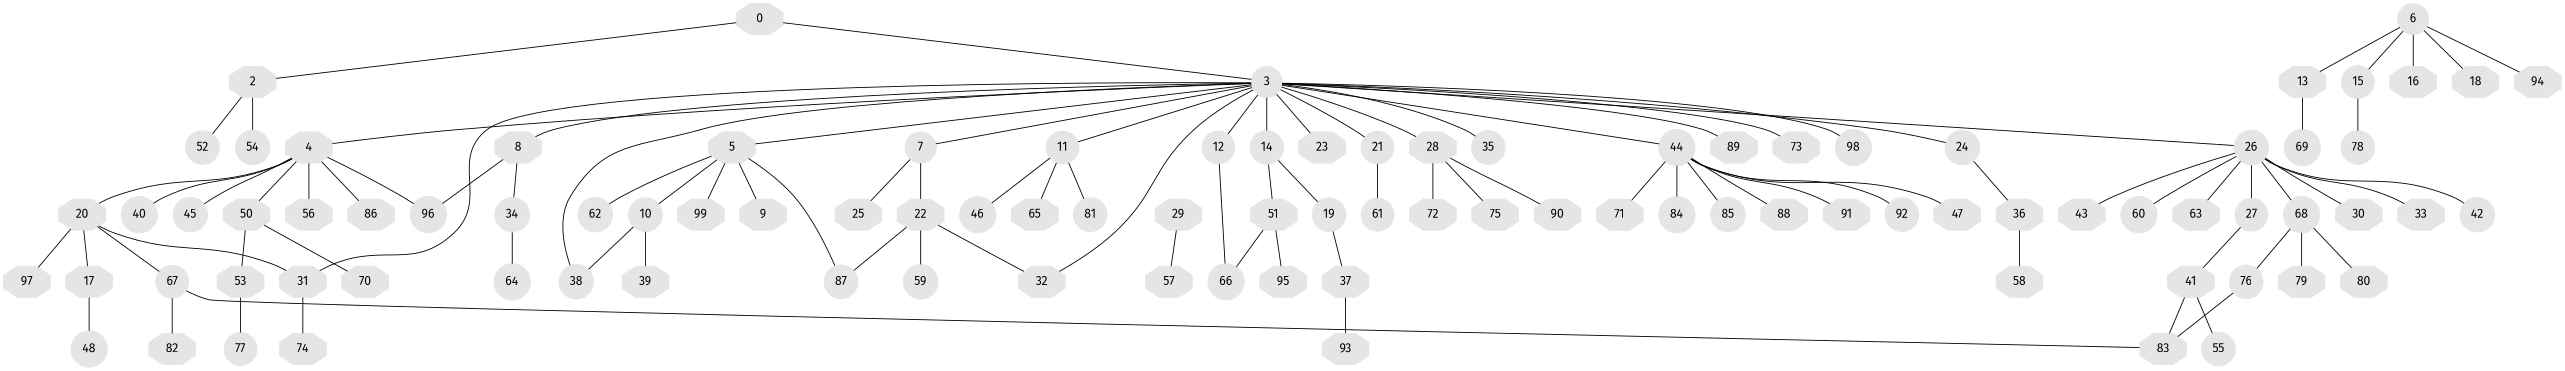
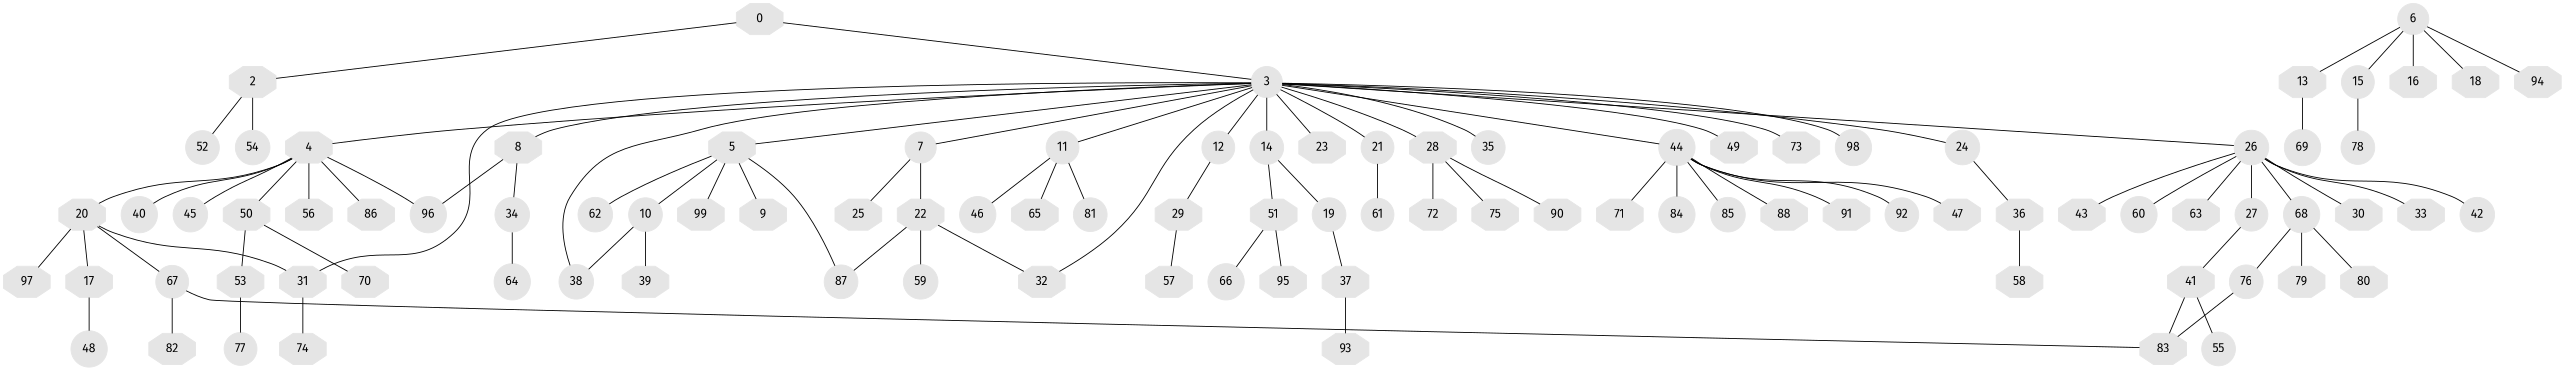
(1734, 148) -> (1734, 148)
(1222, 214) -> (1199, 180)
